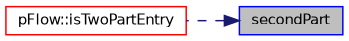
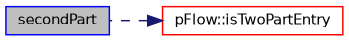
(205, 21) -> (129, 21)
